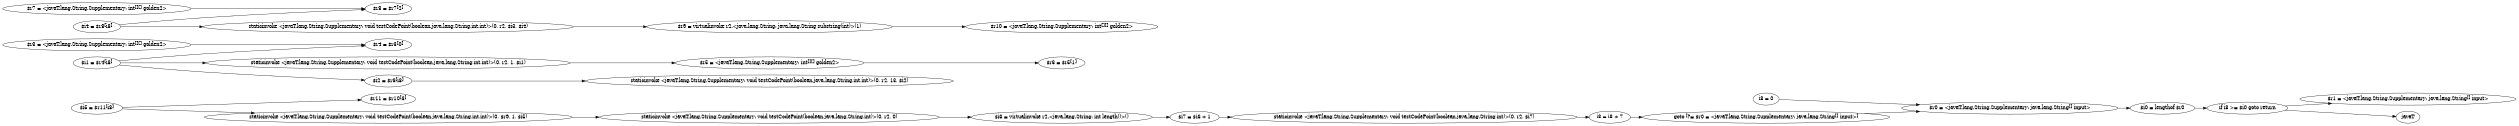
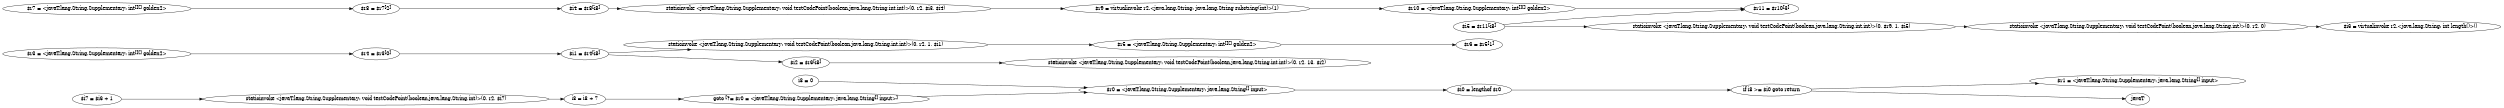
none -> (1658, 9)
(240, 15) -> (478, 9)
(240, 52) -> (478, 54)
(1159, 117) -> none
